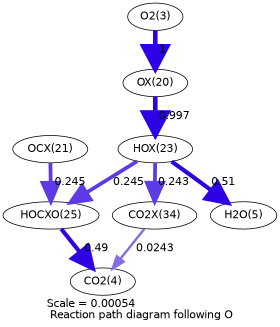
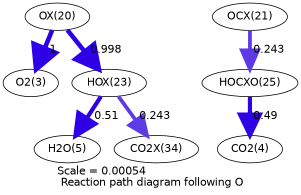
(155, 38) -> (48, 39)
(173, 116) -> (105, 50)
(112, 177) -> none
(69, 182) -> (267, 50)
(132, 244) -> none
